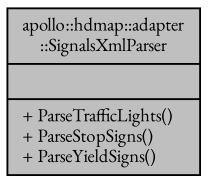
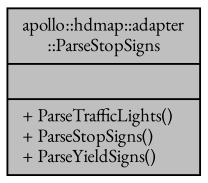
(104, 45) -> (104, 45)
